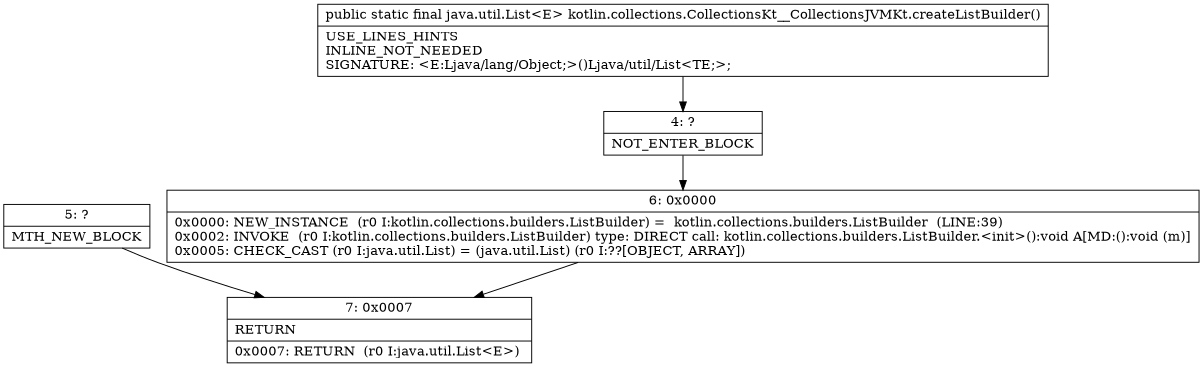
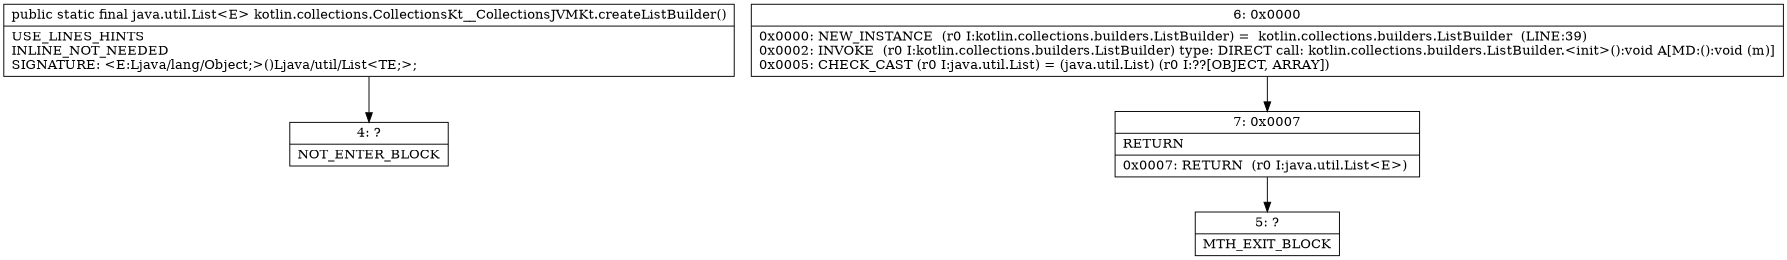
(683, 168) -> none
(77, 237) -> (1267, 244)
(188, 273) -> (1267, 190)
